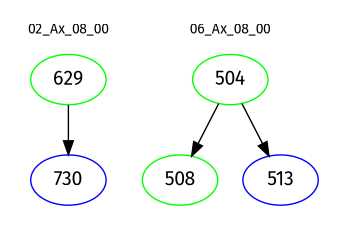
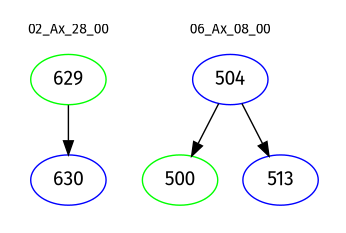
(68, 30) -> (68, 30)
(230, 80) -> (230, 80)
(68, 180) -> (68, 180)
(180, 180) -> (180, 180)
